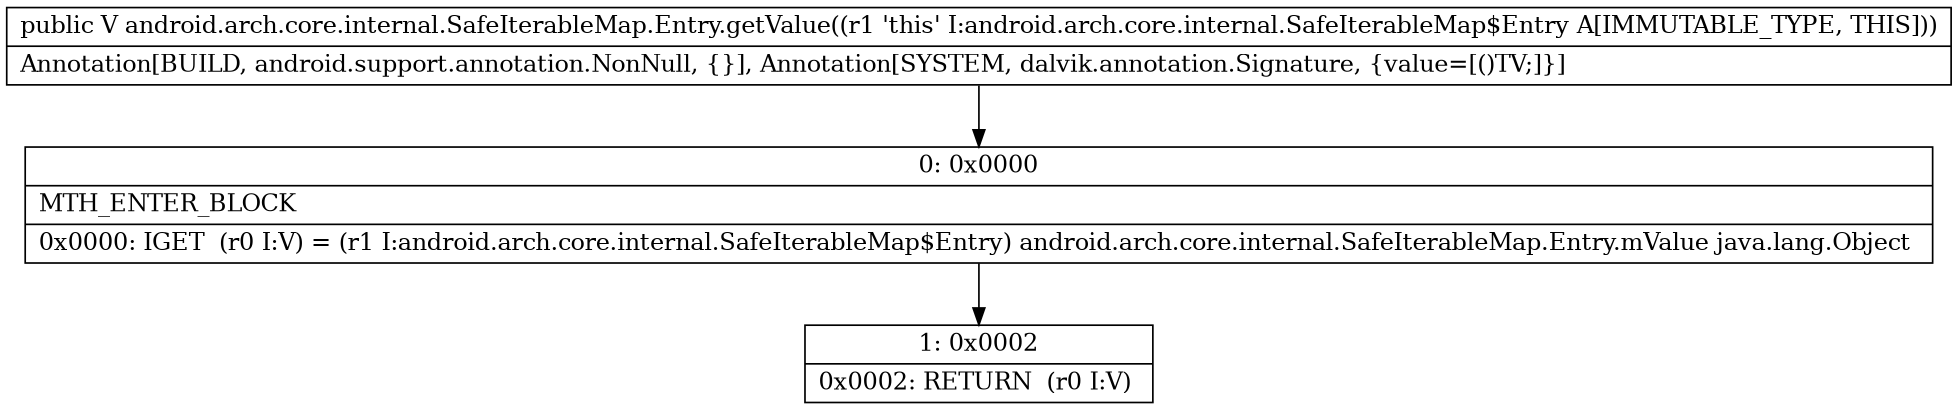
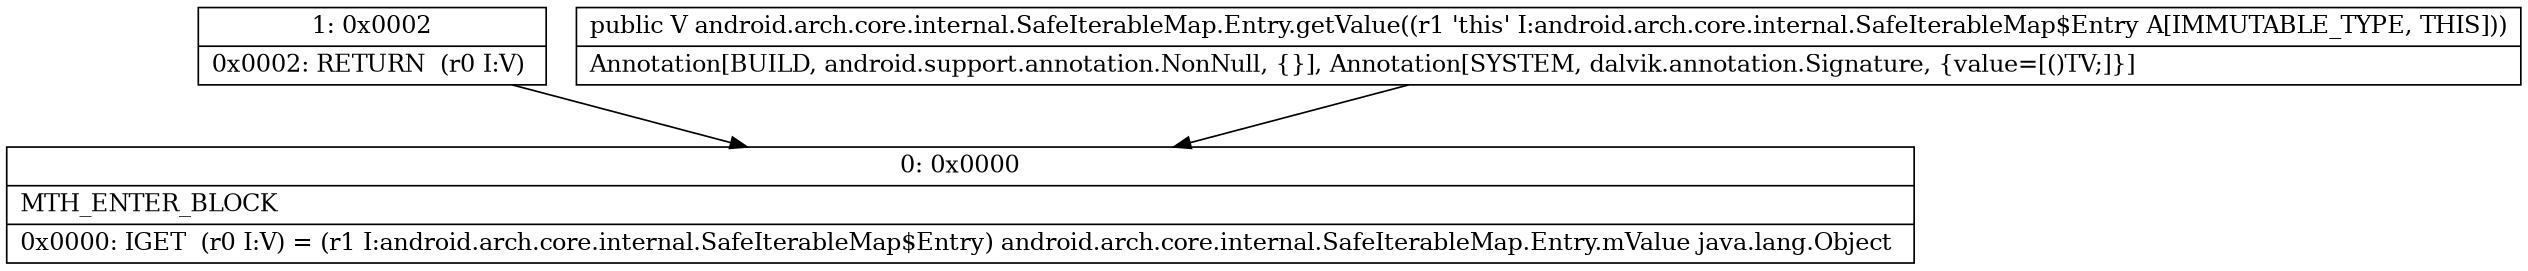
(979, 286) -> (621, 114)
